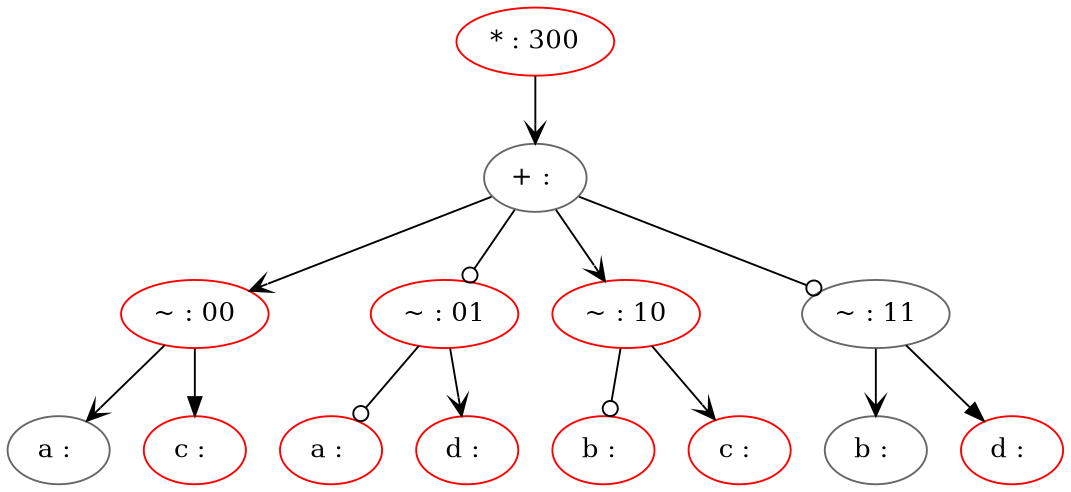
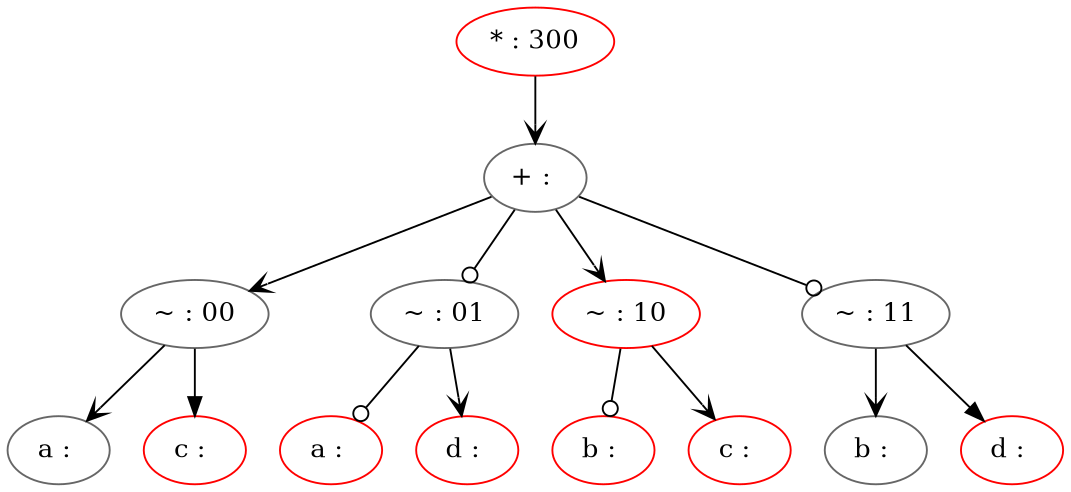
(195, 314) -> (195, 314)
(445, 314) -> (445, 314)
